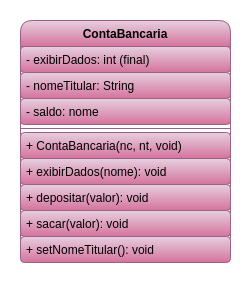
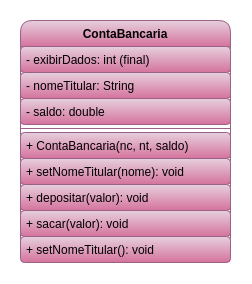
(64, 113) -> (69, 113)
(113, 147) -> (116, 147)
(101, 173) -> (111, 173)
